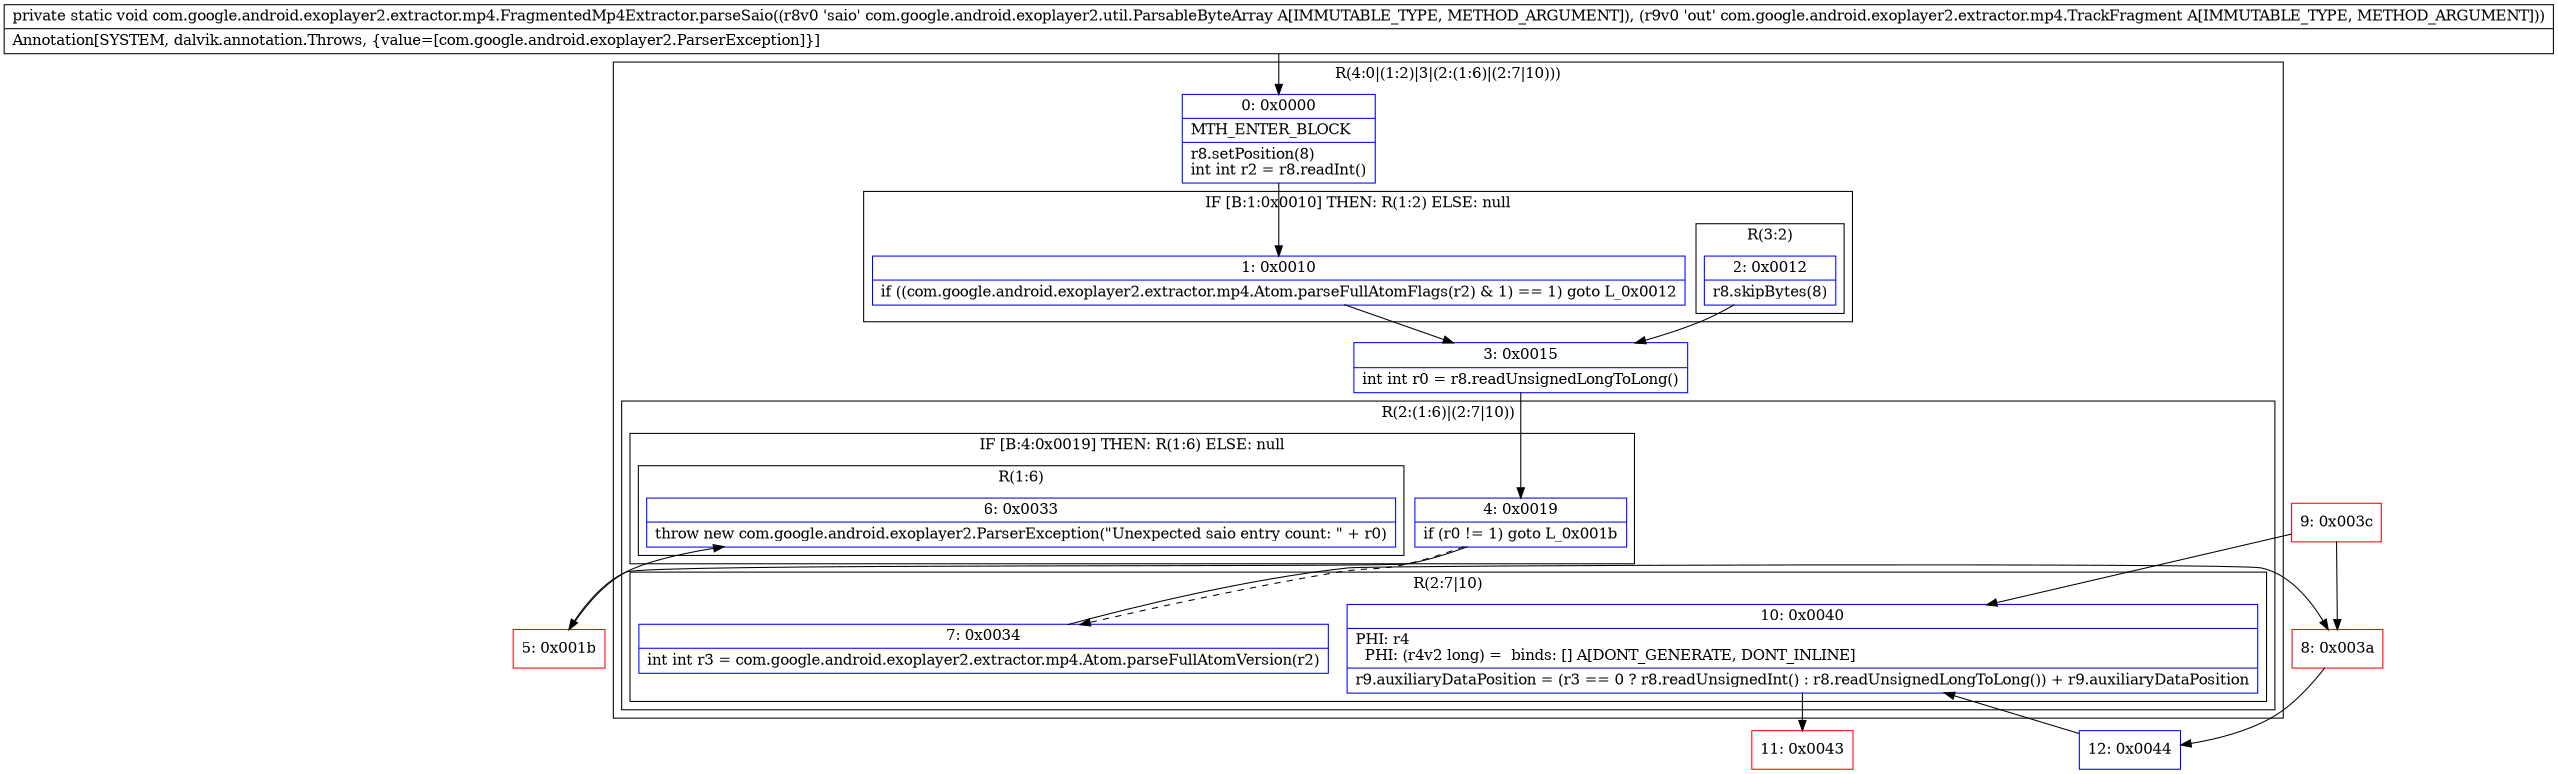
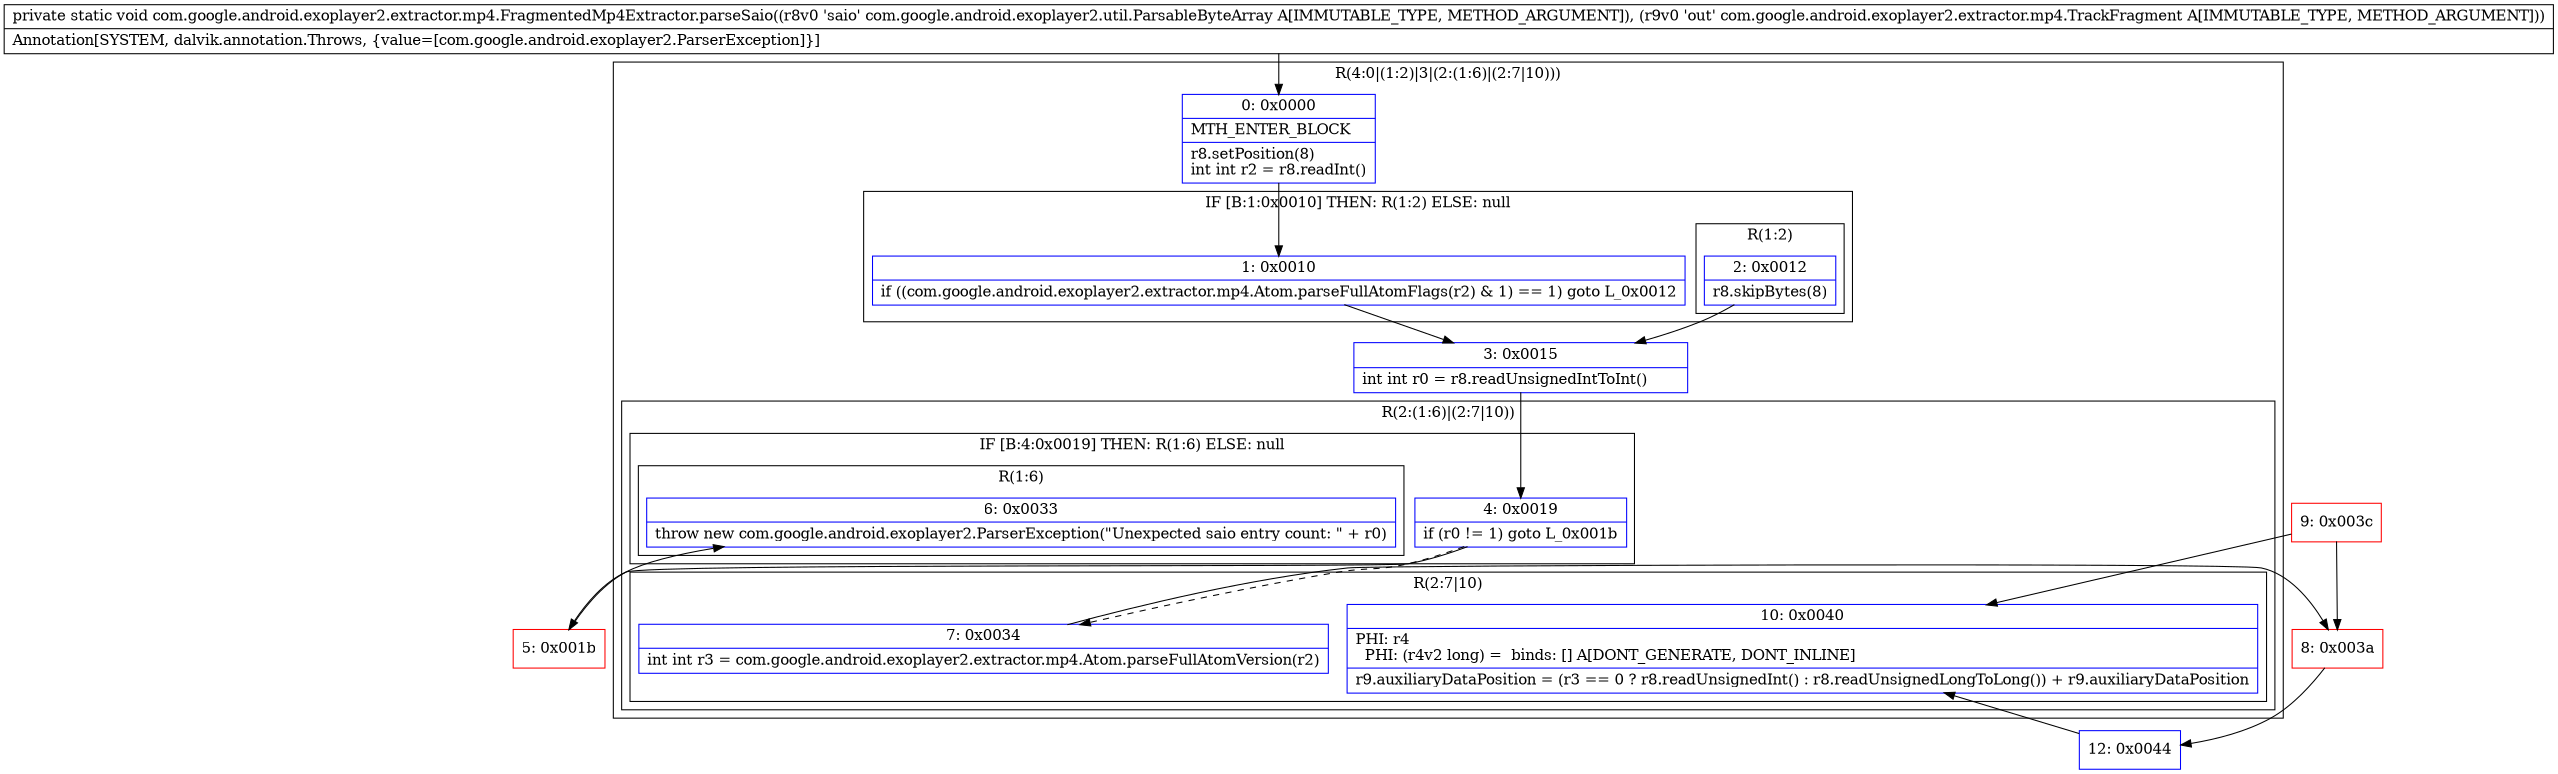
(1770, 236) -> (1770, 236)
(1521, 380) -> (1505, 380)
(1802, 750) -> none
